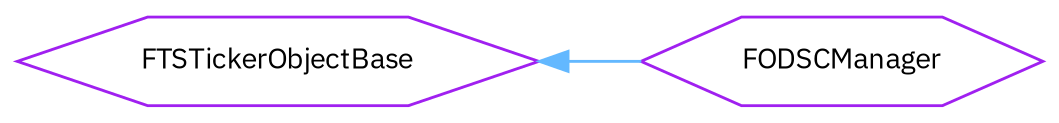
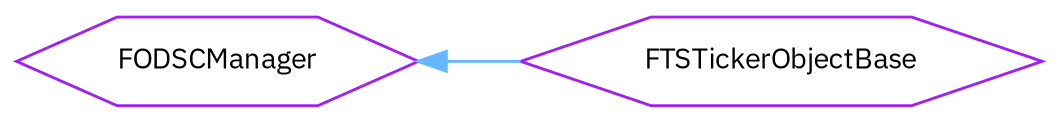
(605, 61) -> (484, 61)
